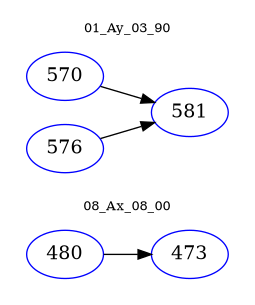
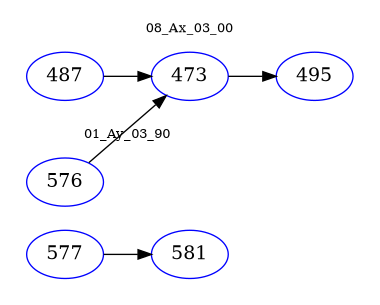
(65, 76) -> (65, 254)
none -> (315, 76)
(121, 132) -> (122, 134)
(127, 207) -> (190, 29)
(65, 254) -> (65, 76)
